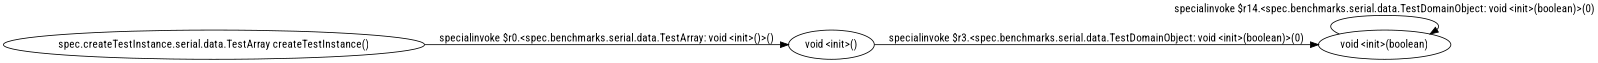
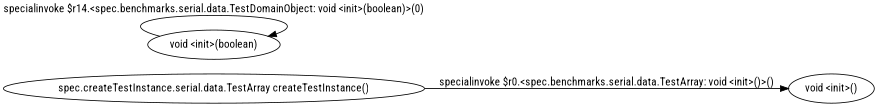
(1092, 45) -> none
